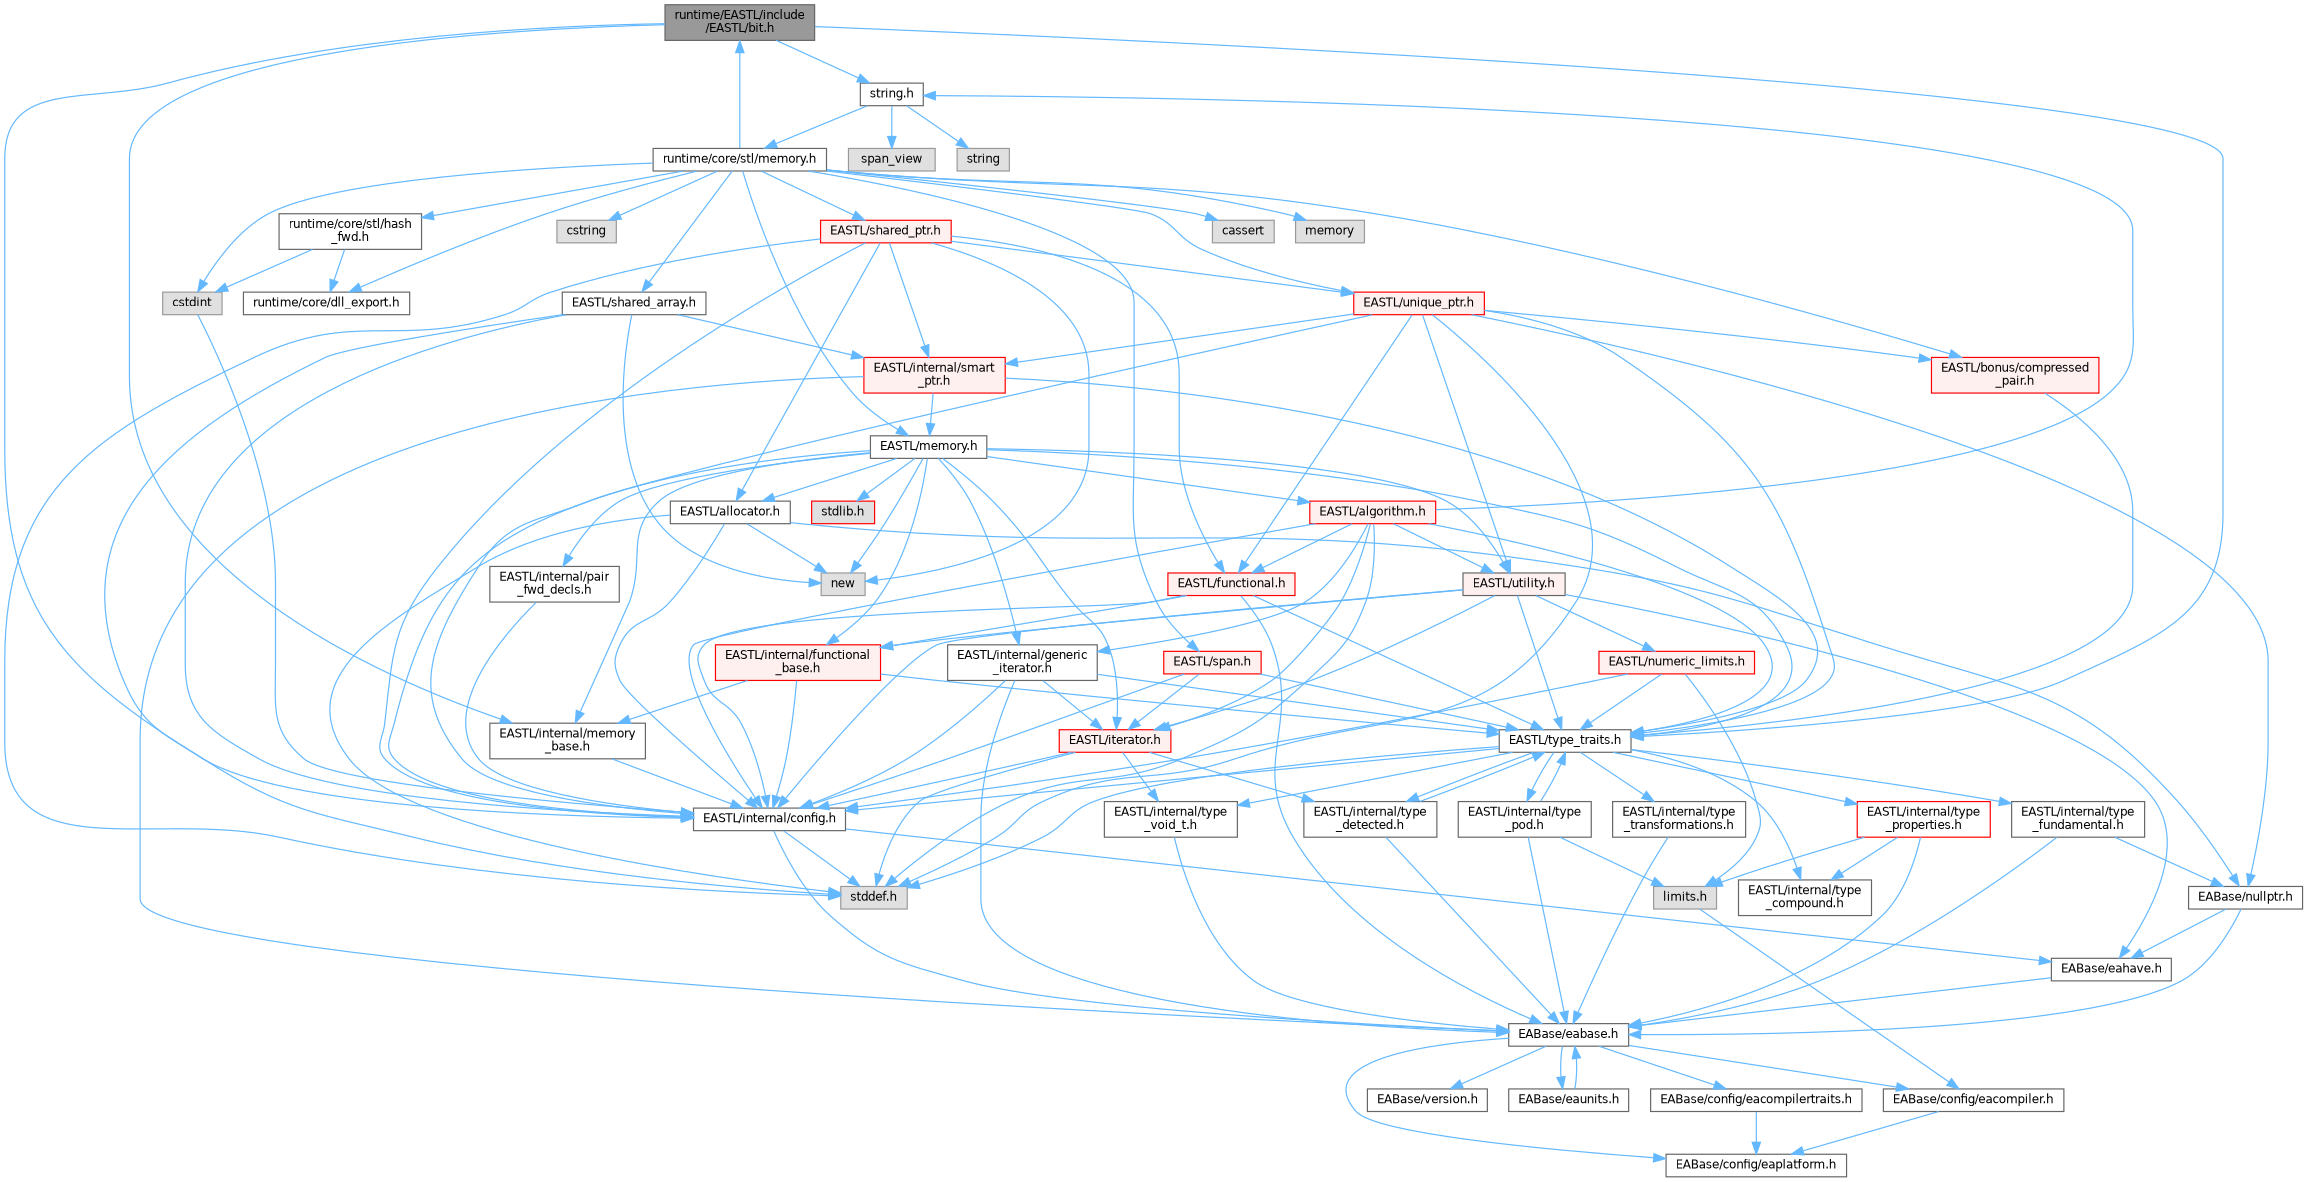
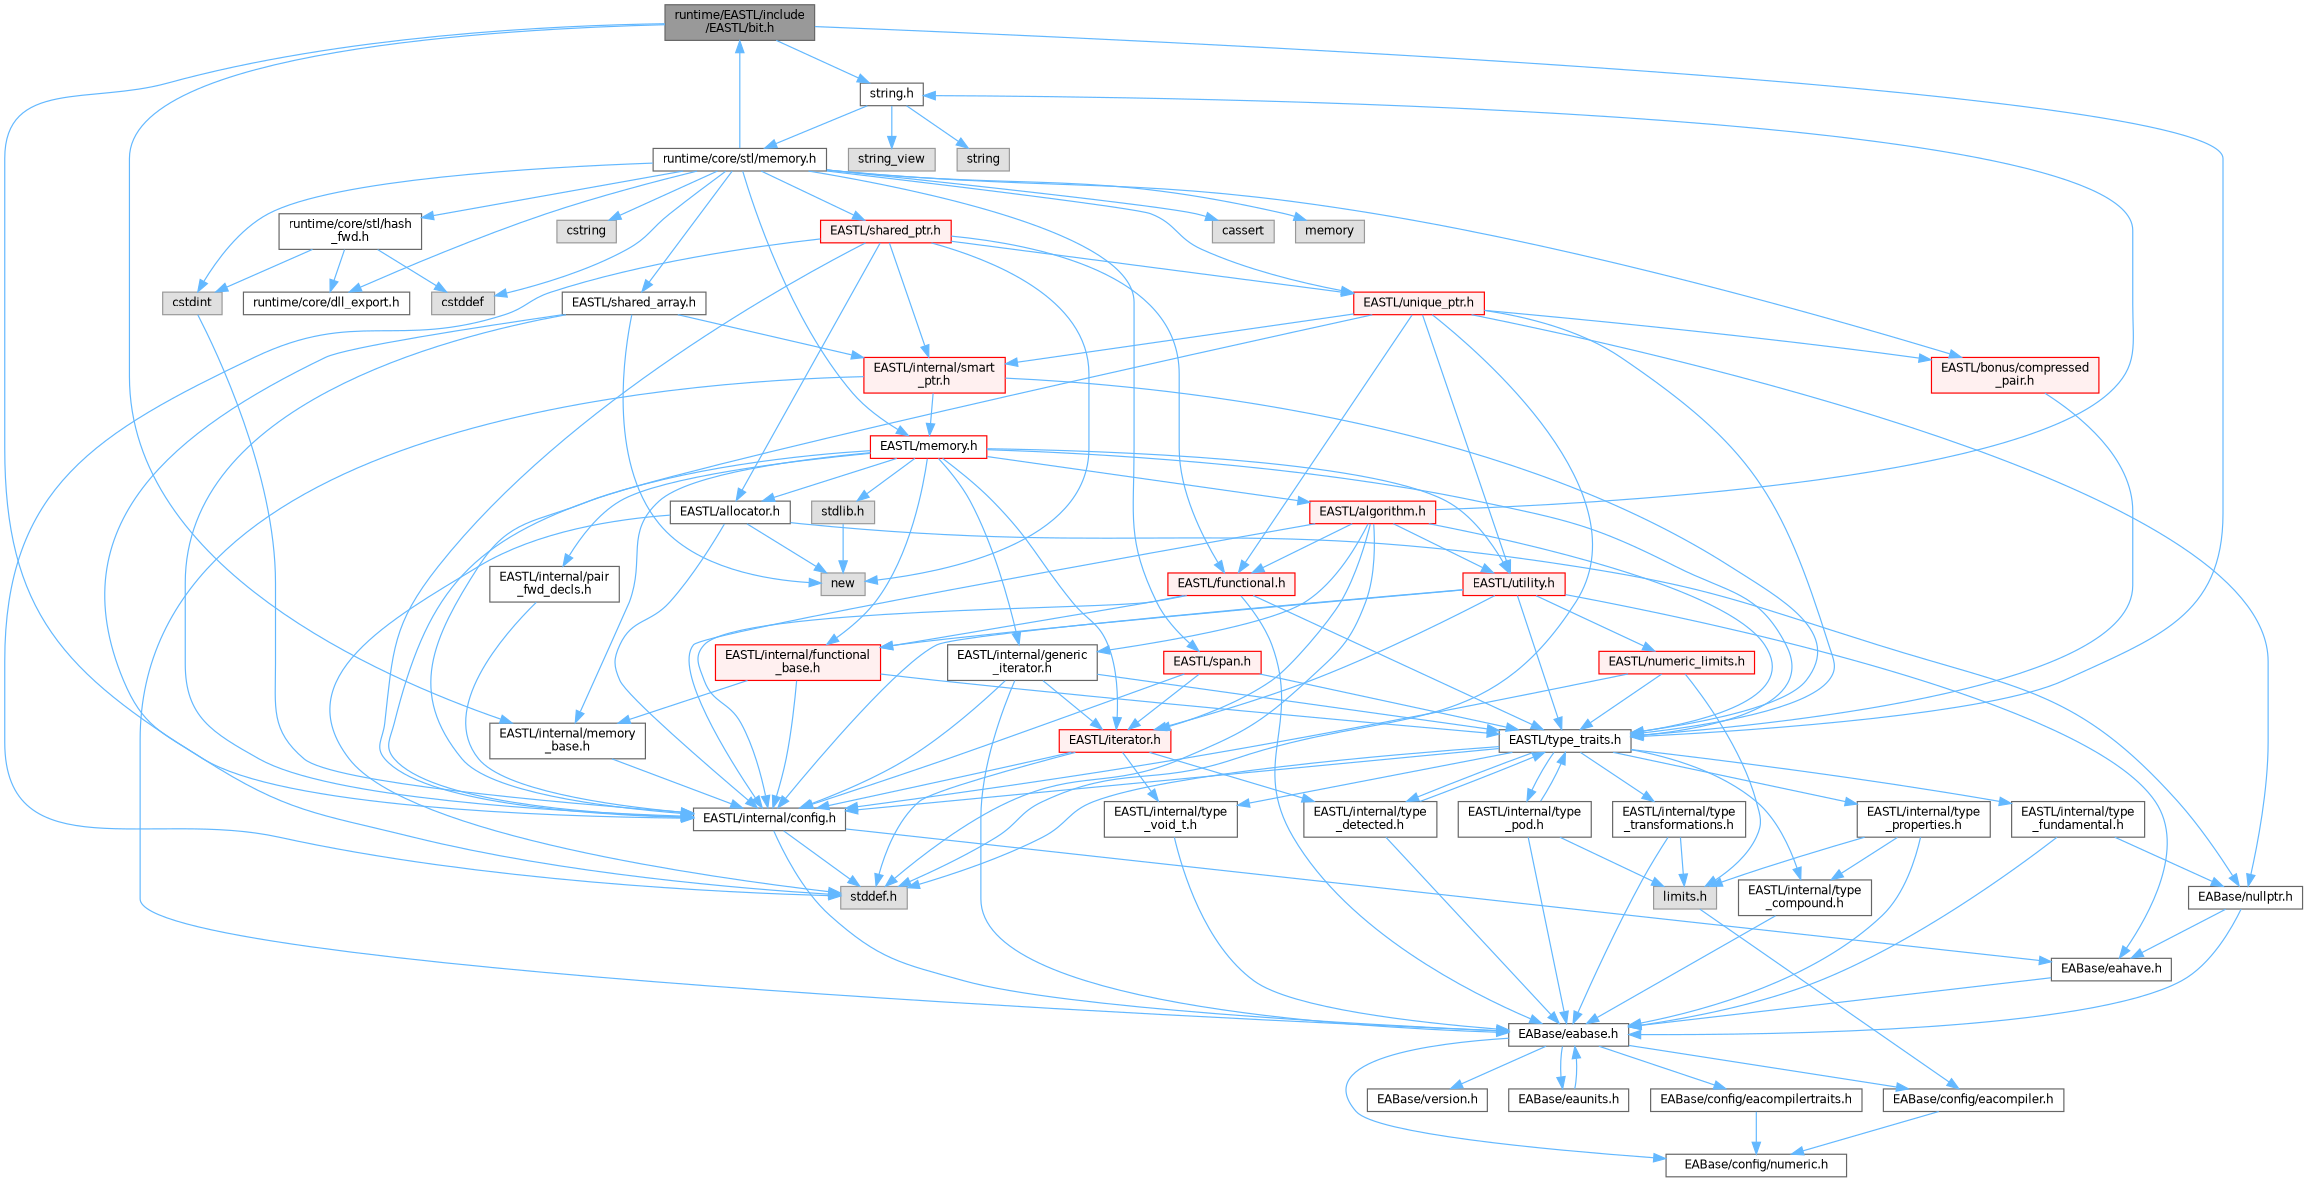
(892, 160) -> (892, 160)
none -> (463, 303)
(929, 447) -> (929, 447)
(843, 512) -> (843, 512)
(892, 512) -> (843, 542)
(1514, 584) -> (1514, 584)
(1924, 819) -> (1924, 819)
none -> (1682, 856)
none -> (1686, 967)
(1756, 1166) -> (1756, 1166)
